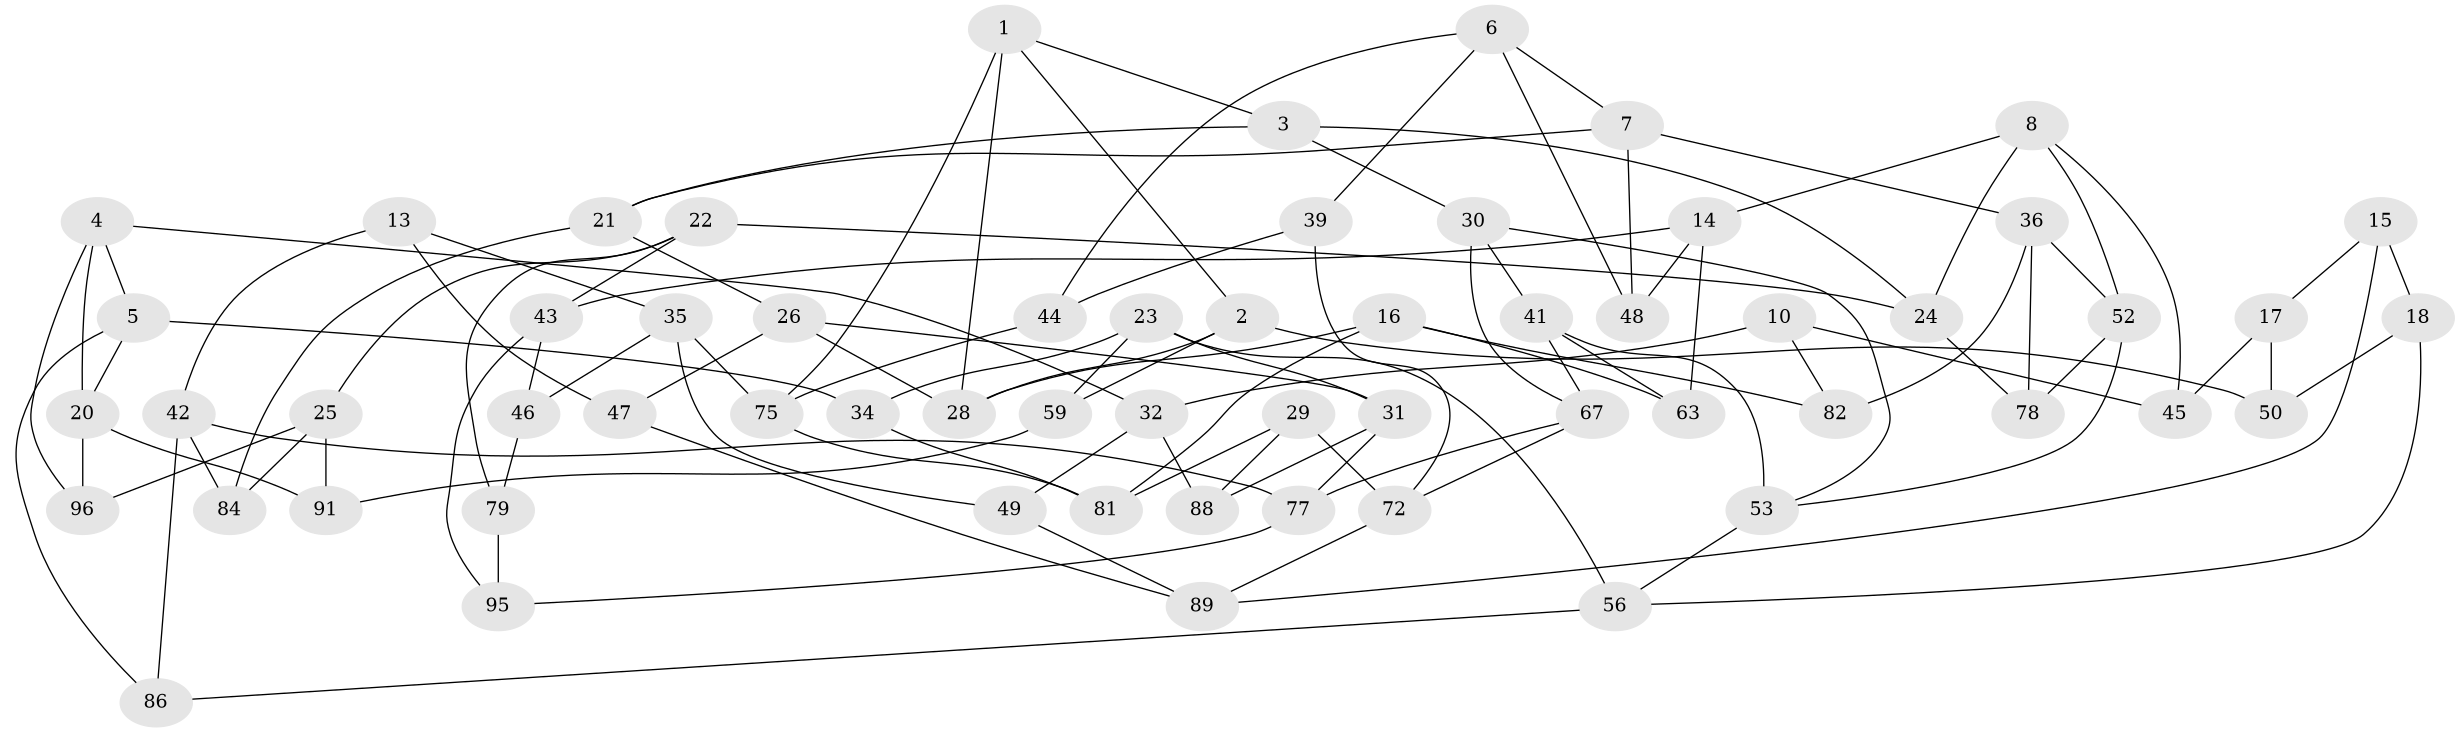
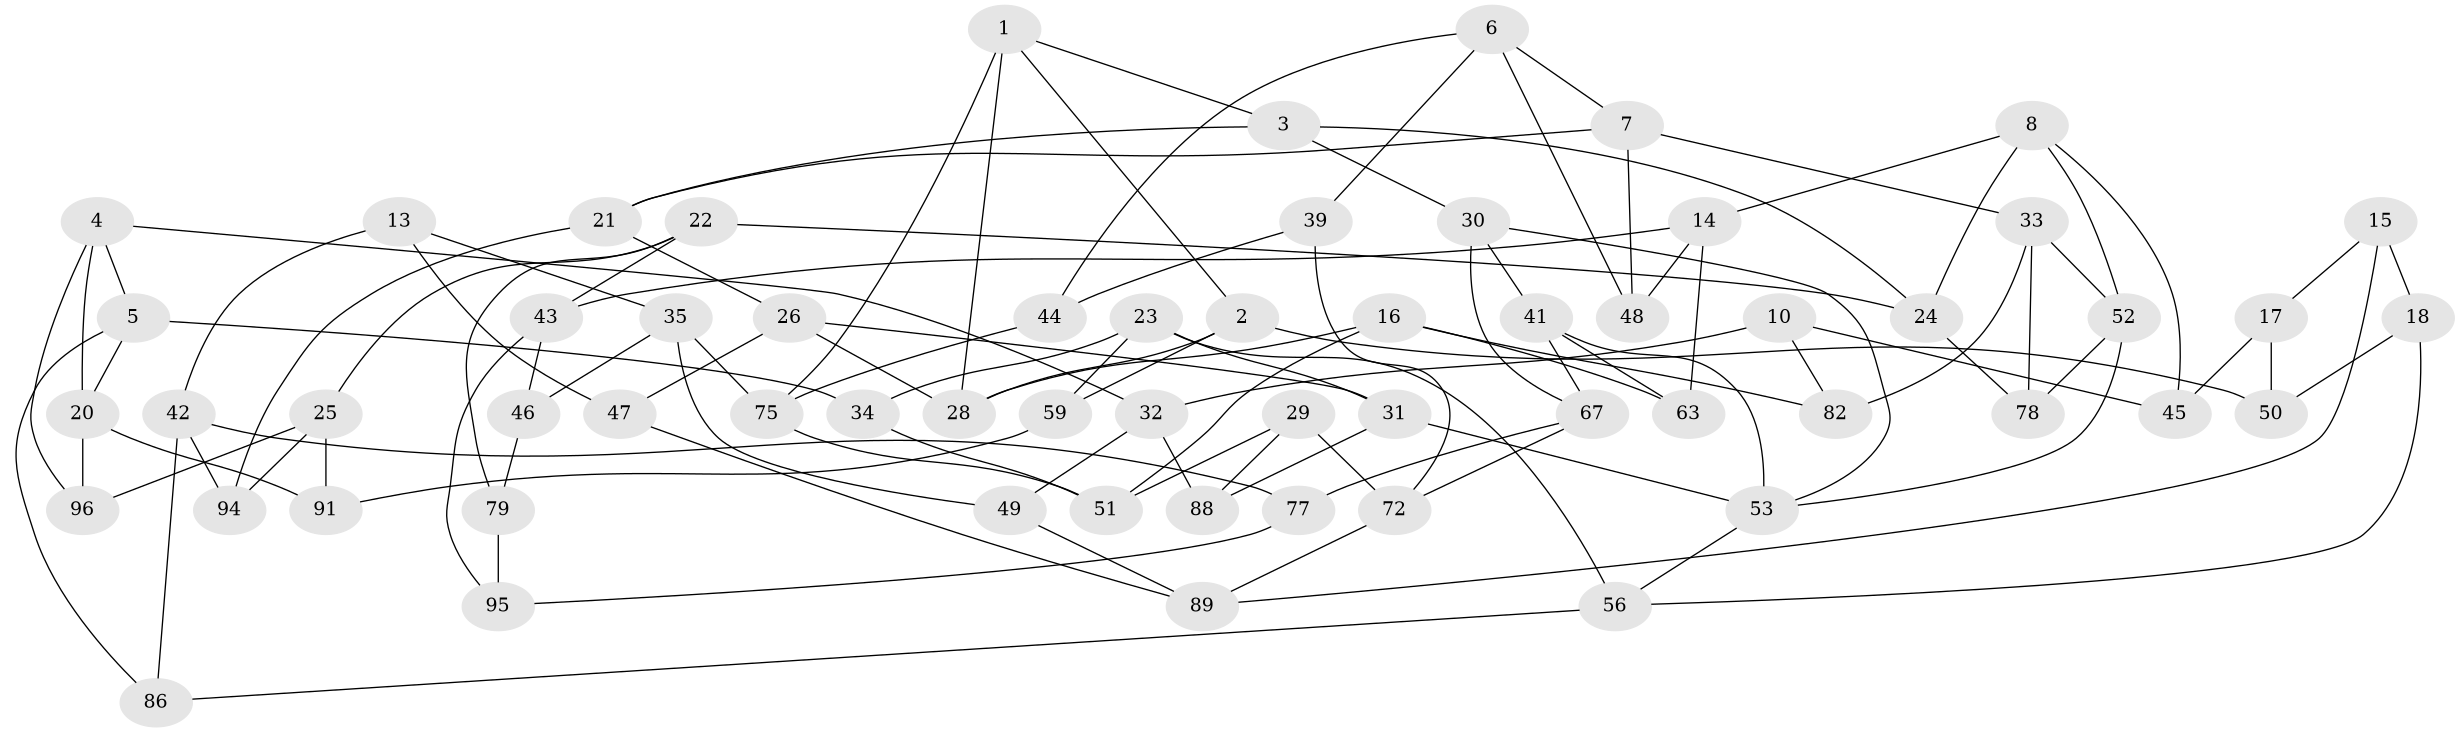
(2032, 222) -> (2032, 222)
(1353, 457) -> (1578, 462)
(230, 510) -> (230, 510)
(1106, 510) -> (1106, 510)
